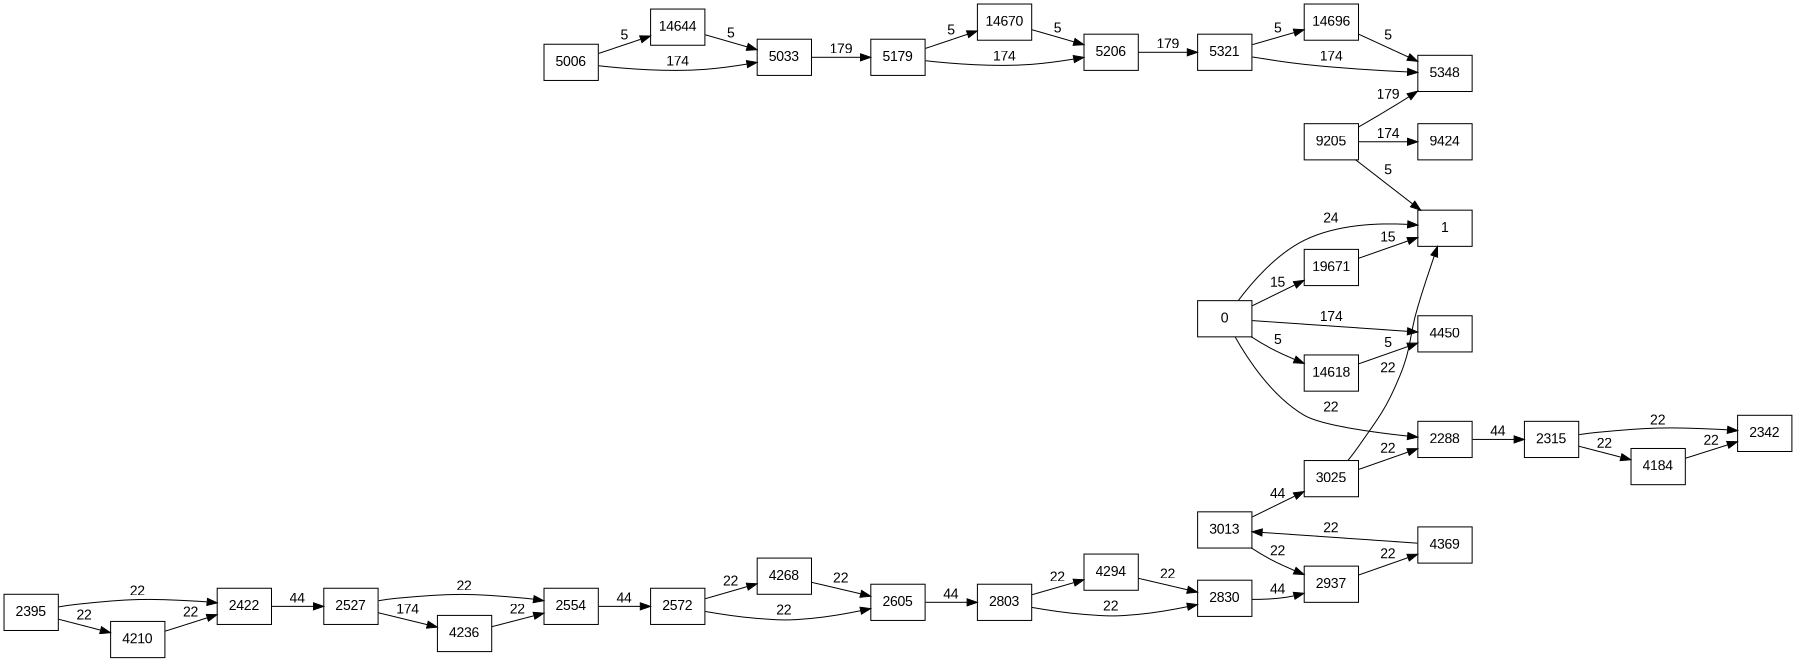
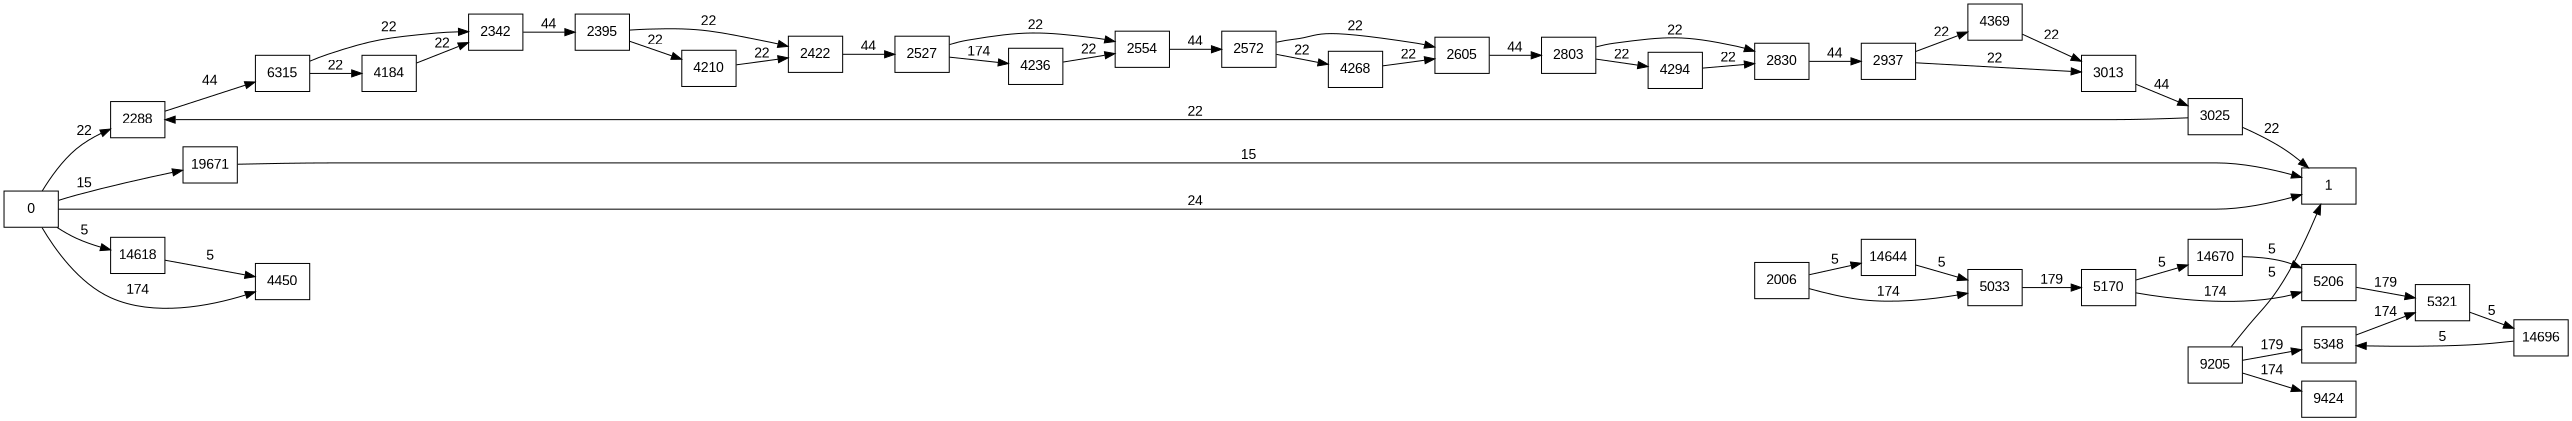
none -> (544, 32)
(898, 57) -> (2109, 288)
(571, 62) -> (1782, 281)
(1330, 67) -> (2381, 326)
(1552, 439) -> (283, 73)
(1273, 560) -> (1993, 67)
